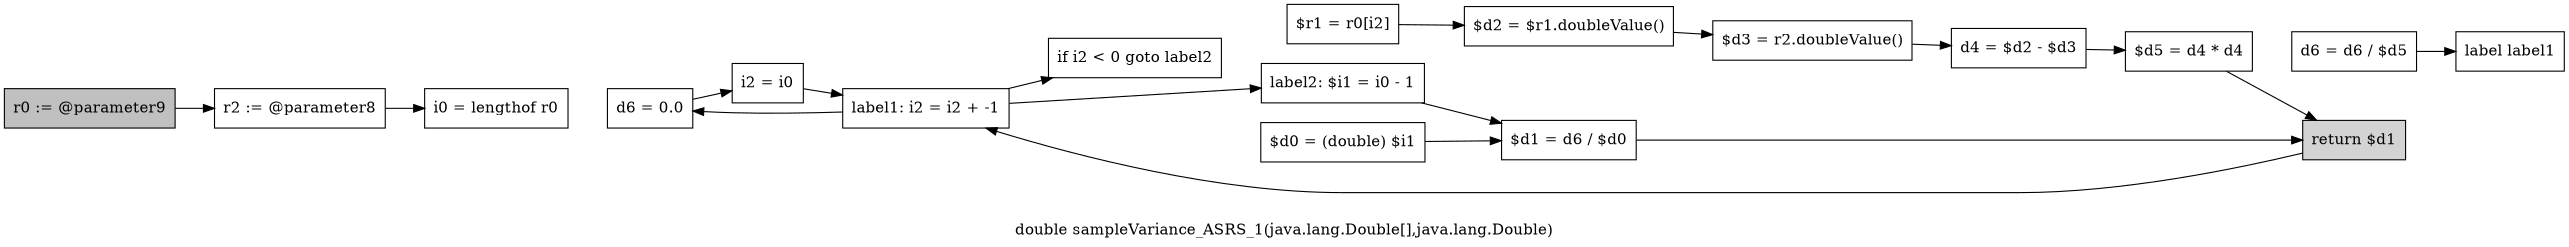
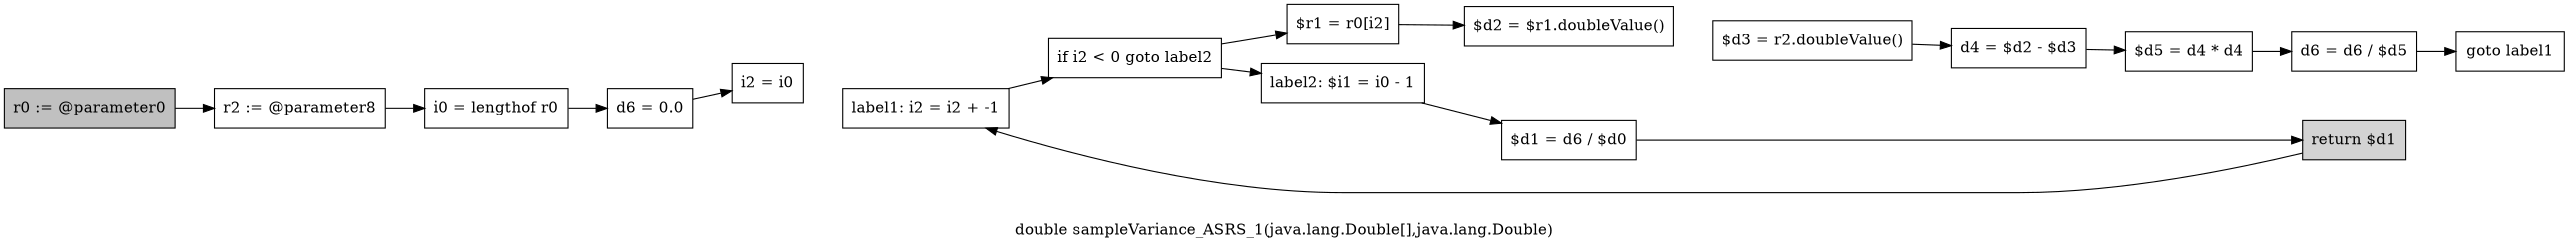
(1688, 33) -> none
none -> (1249, 39)
(2510, 51) -> (2510, 51)
(818, 91) -> none
(2267, 93) -> (2266, 51)
(1130, 96) -> (1236, 70)
(90, 108) -> (90, 108)
(773, 113) -> (582, 108)
(1343, 142) -> none
